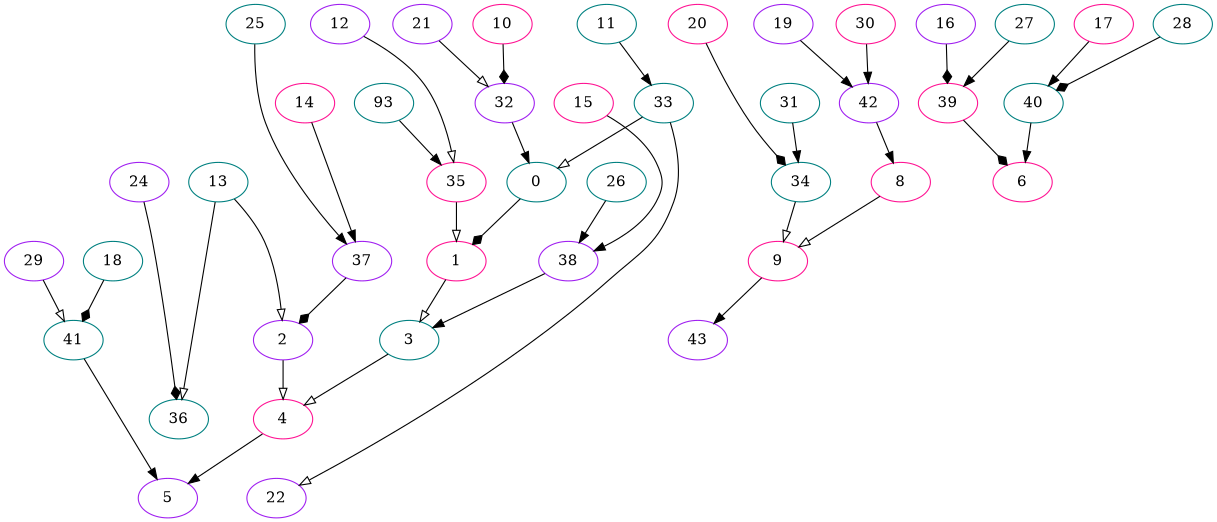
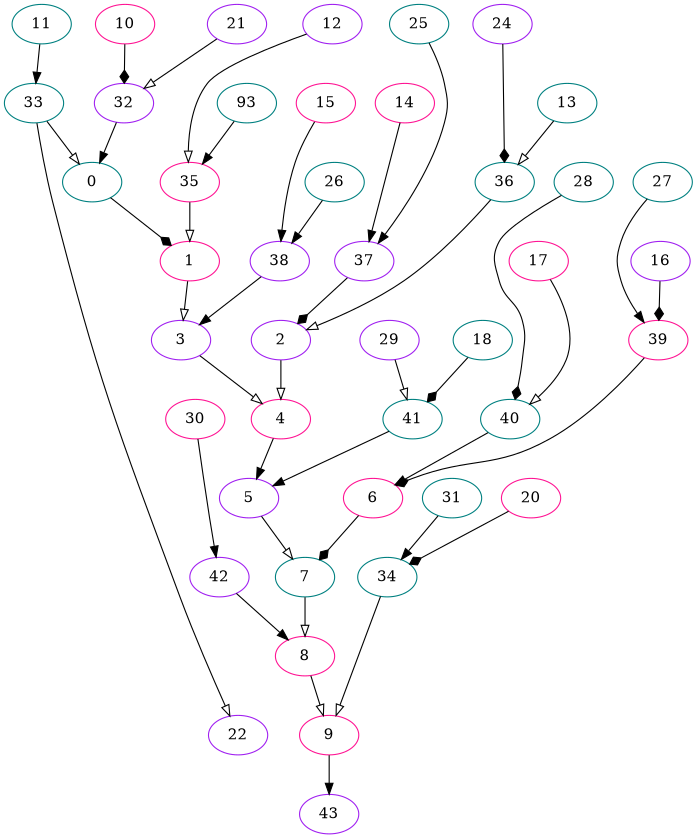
(783, 24) -> none
(1072, 60) -> (570, 341)
(268, 250) -> (412, 275)
(409, 340) -> (181, 340)
none -> (305, 577)
